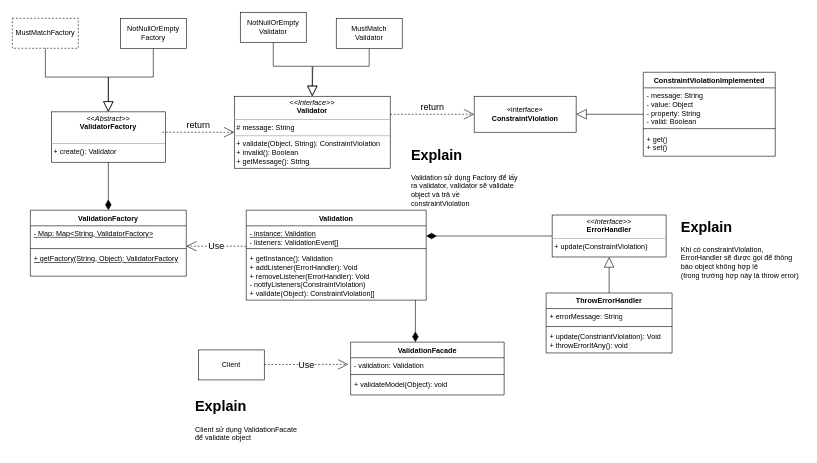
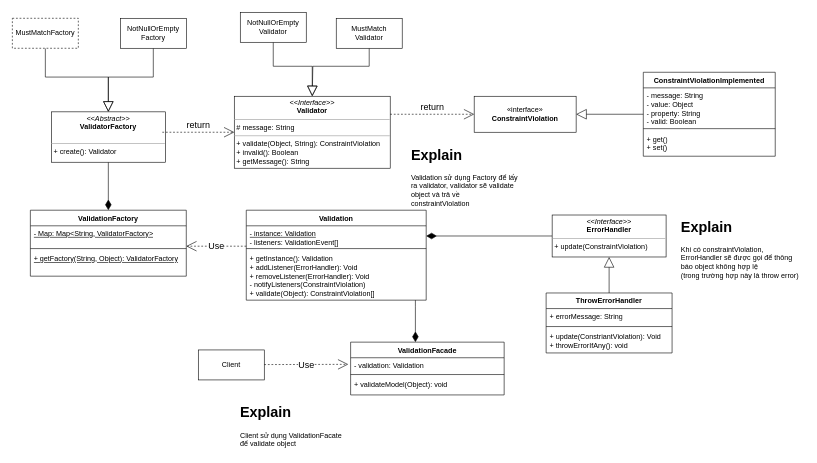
(249, 423) -> (294, 429)
